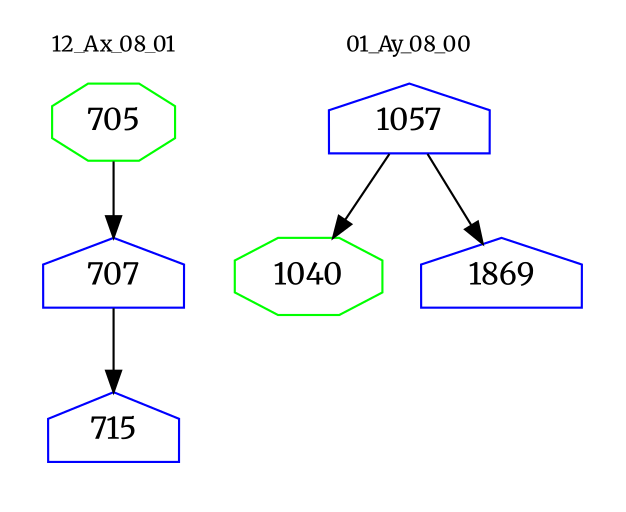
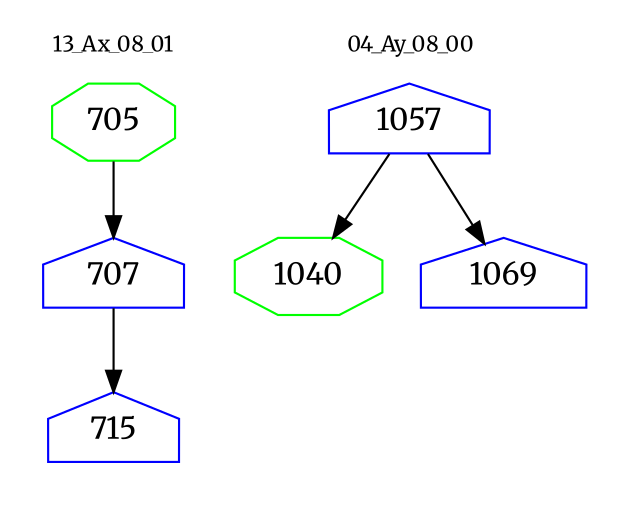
(114, 46) -> (114, 46)
(409, 46) -> (411, 46)
(501, 276) -> (504, 276)
